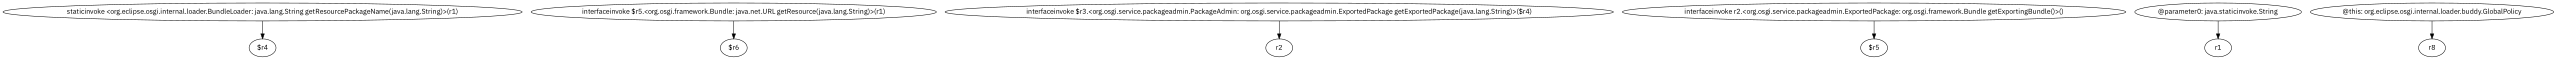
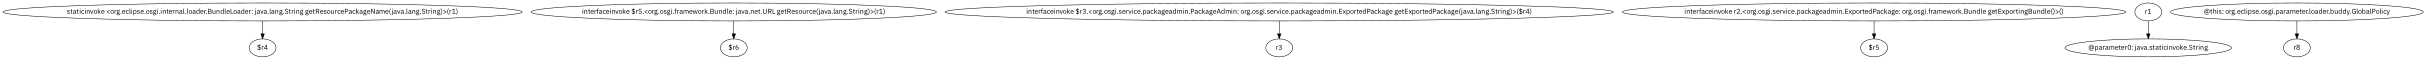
(2432, 12) -> (2297, 12)
(2218, 27) -> (2148, 27)
(1279, 48) -> (1279, 48)
